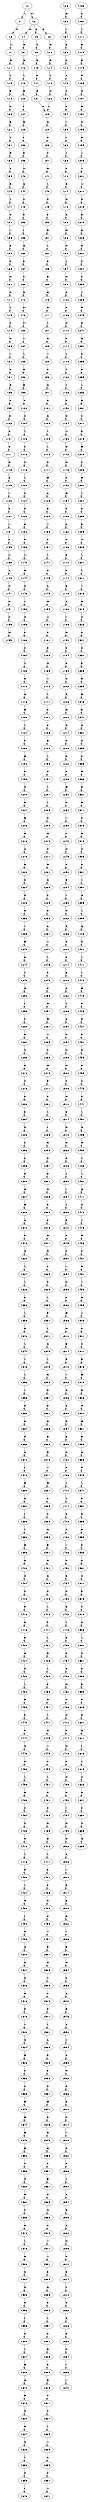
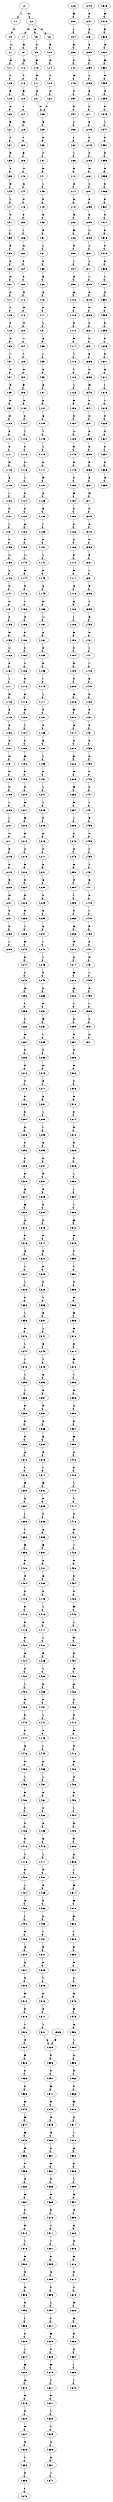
(81, 307) -> none
none -> (9, 647)
(81, 1358) -> none
(47, 2039) -> (46, 2039)
